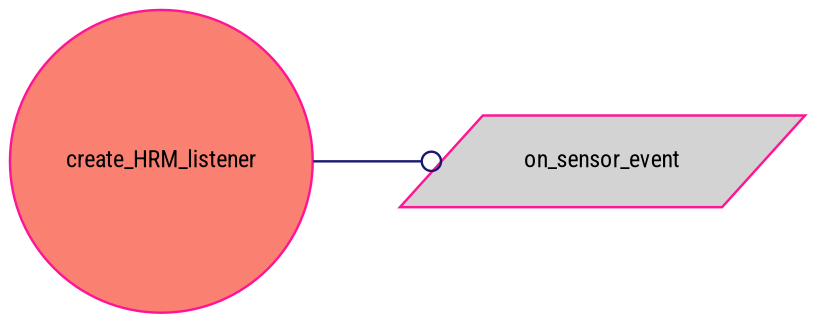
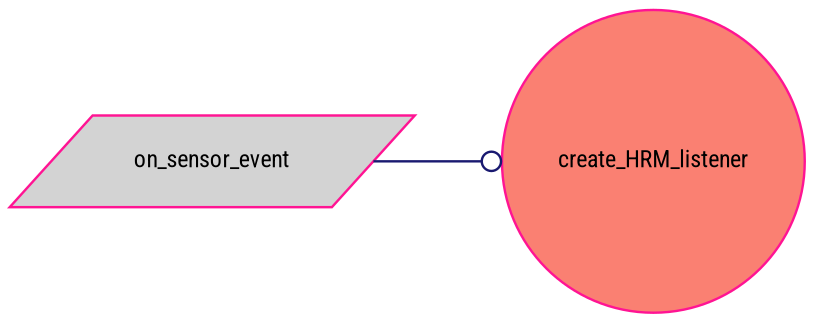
(367, 161) -> (427, 161)
